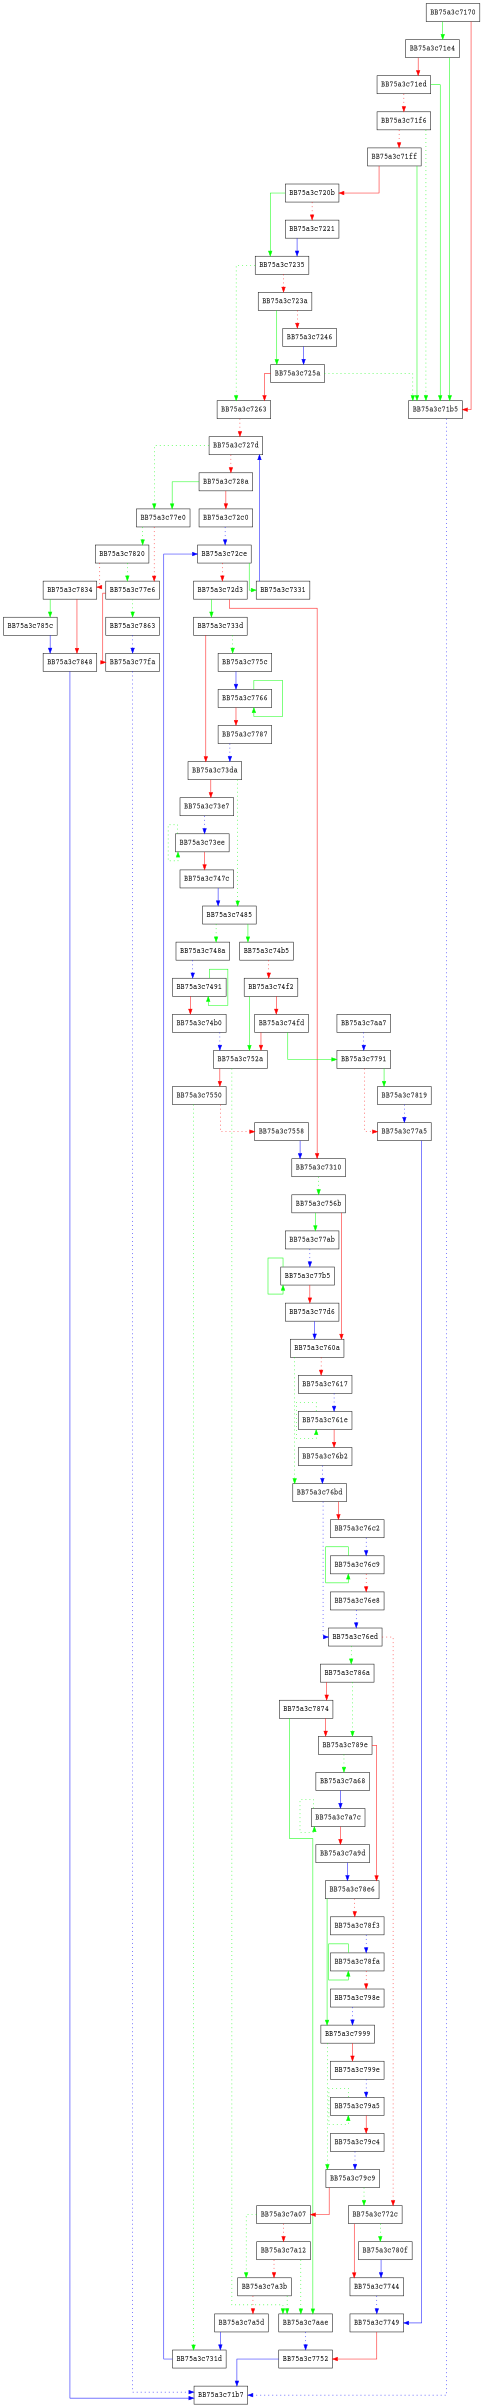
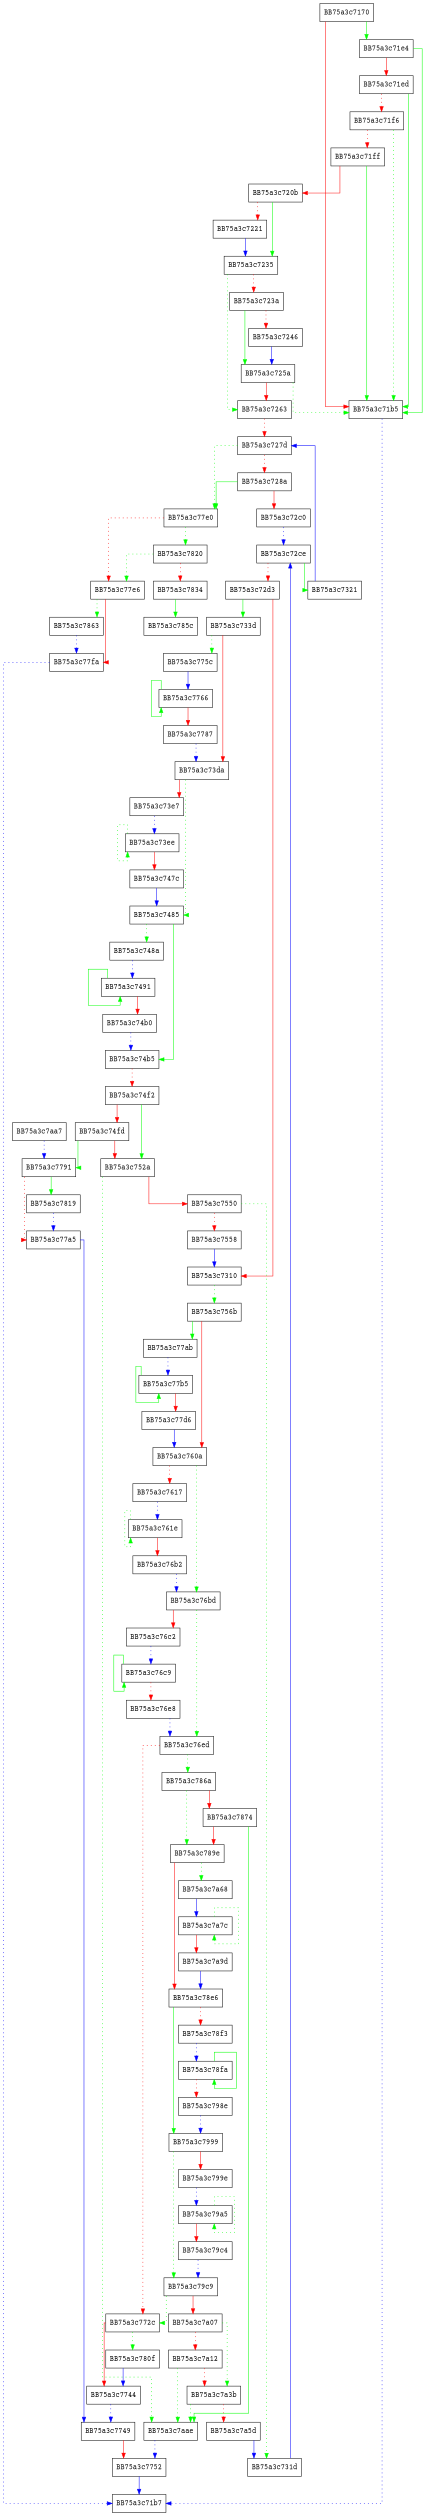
(283, 590) -> (335, 590)
(70, 662) -> none
(220, 1039) -> (131, 1039)
(323, 1587) -> (197, 1671)
